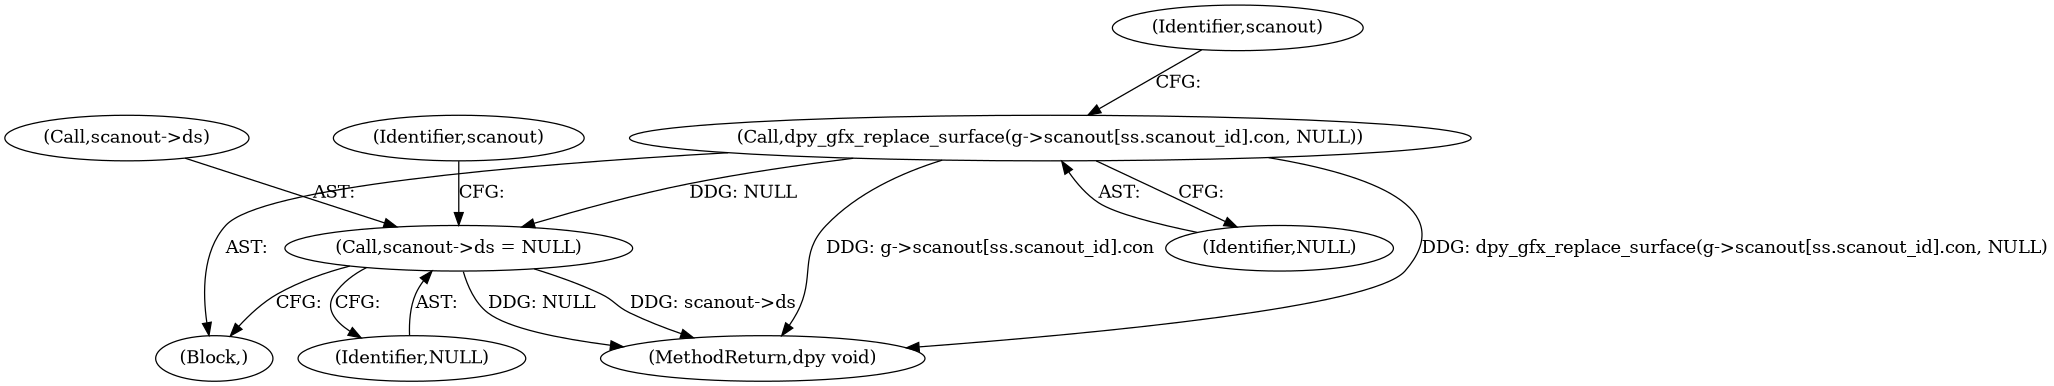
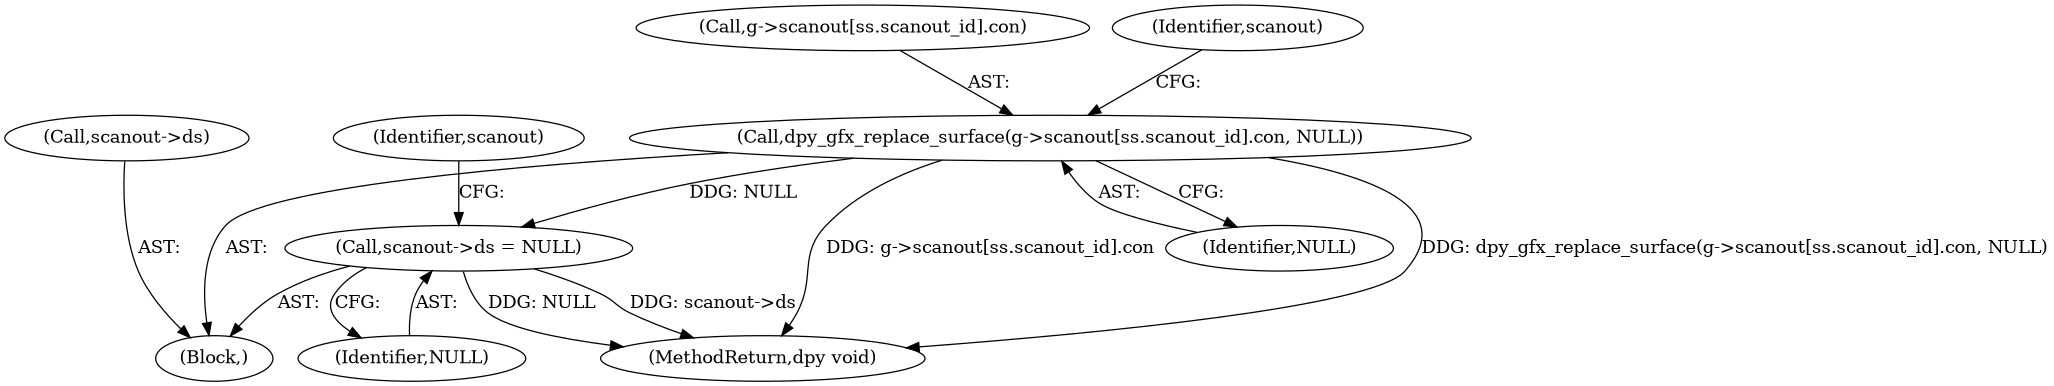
none -> (863, 28)
(285, 191) -> (132, 252)
(302, 303) -> (302, 303)
